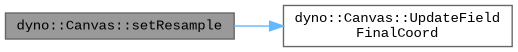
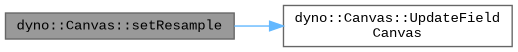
(398, 26) -> (398, 26)
